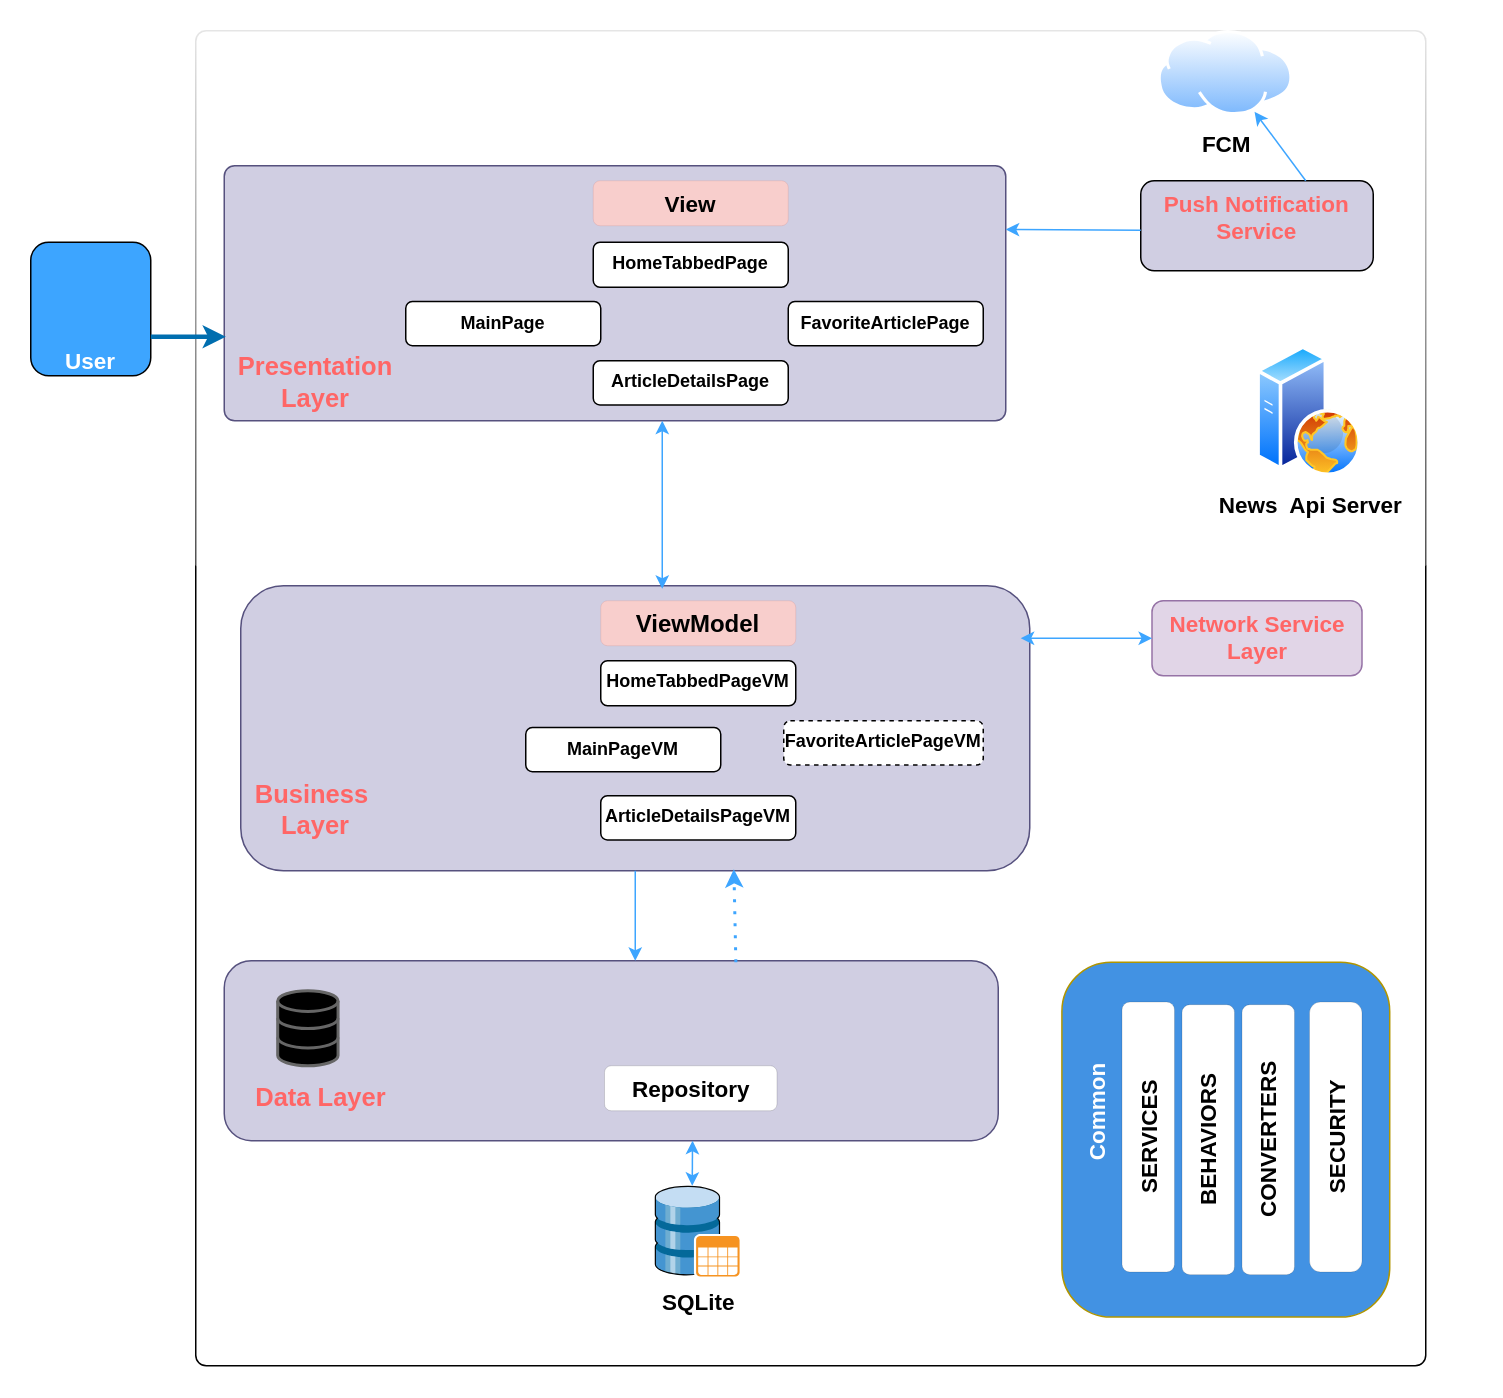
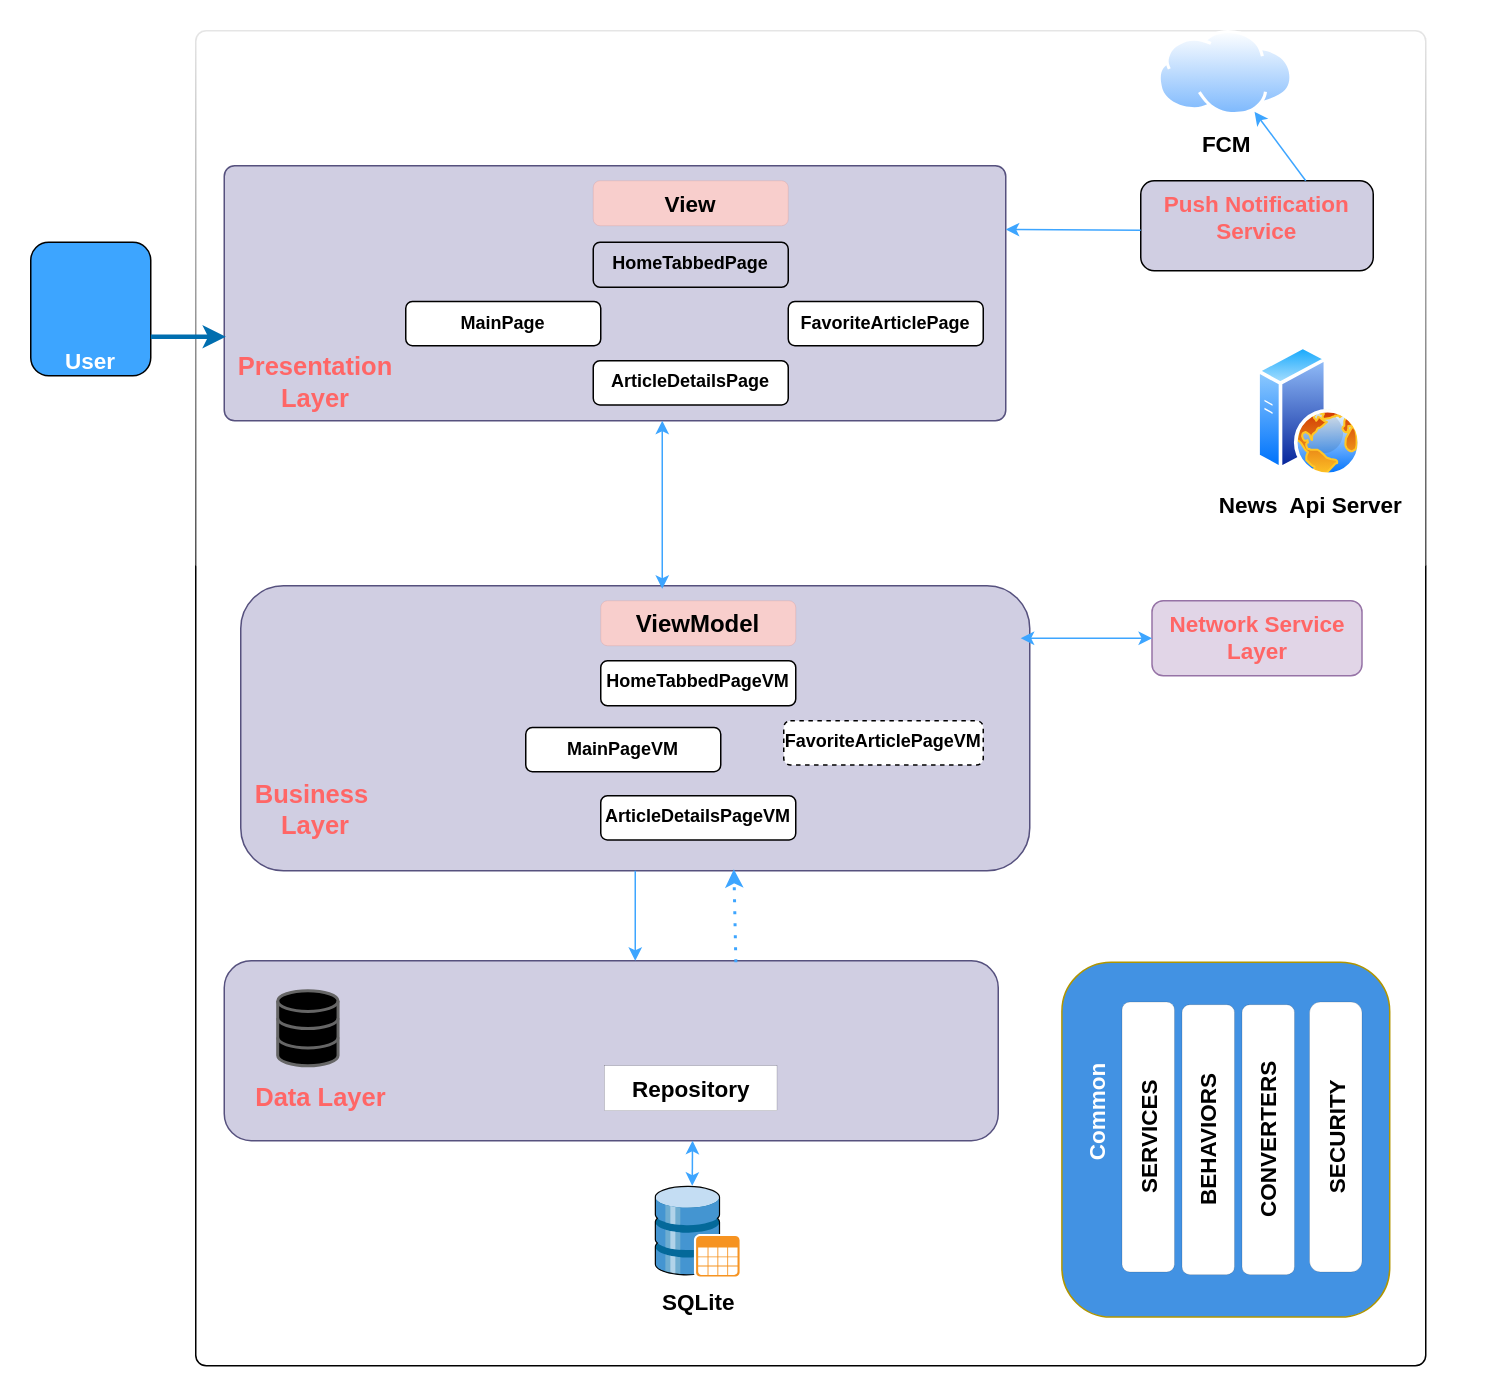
(691, 265) -> (691, 265)
(691, 1088) -> (691, 1088)
